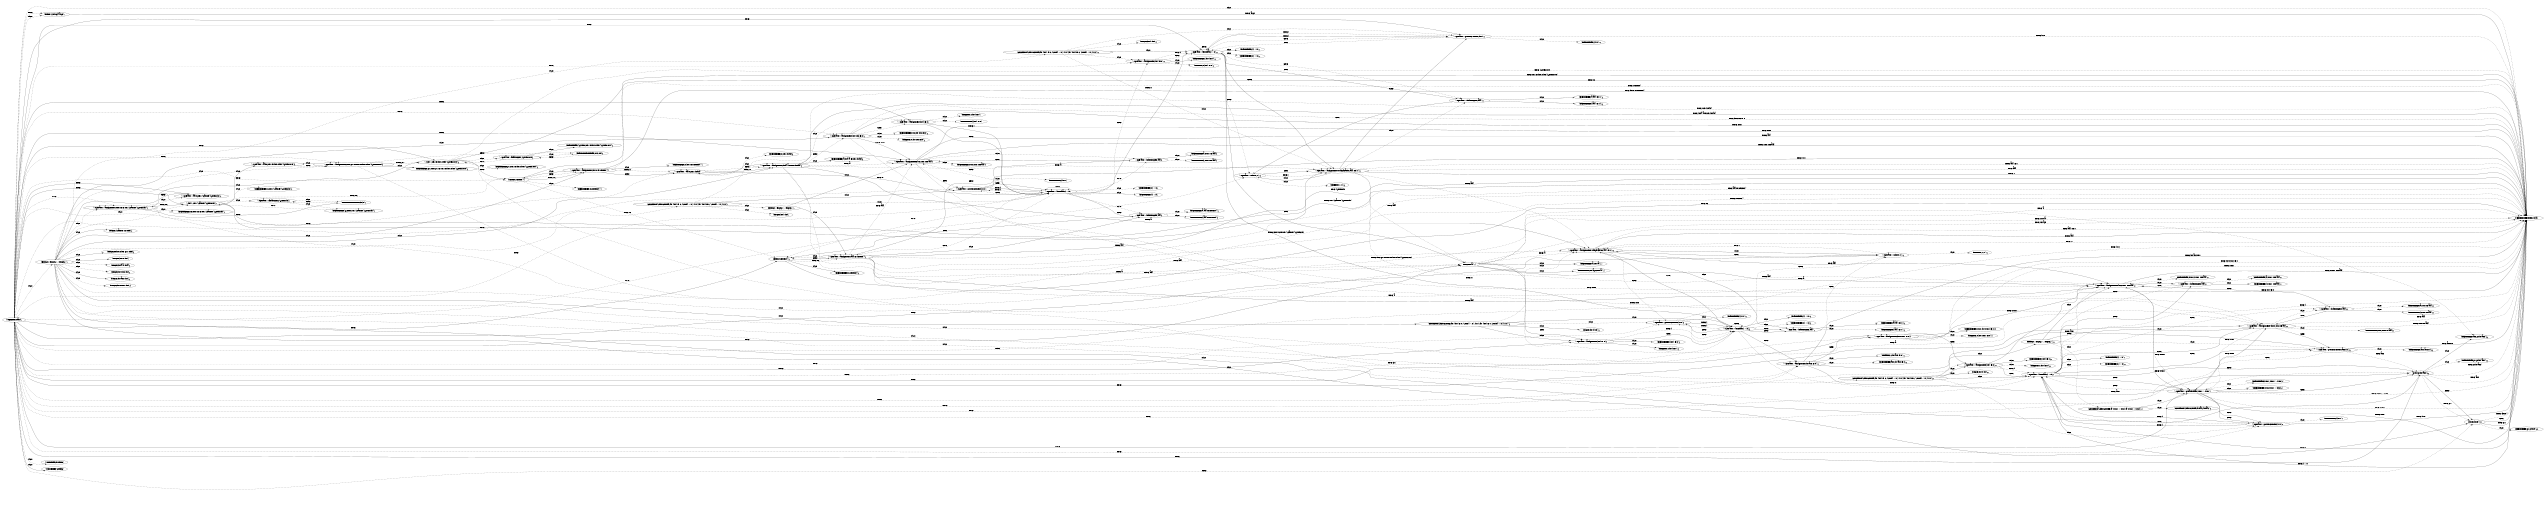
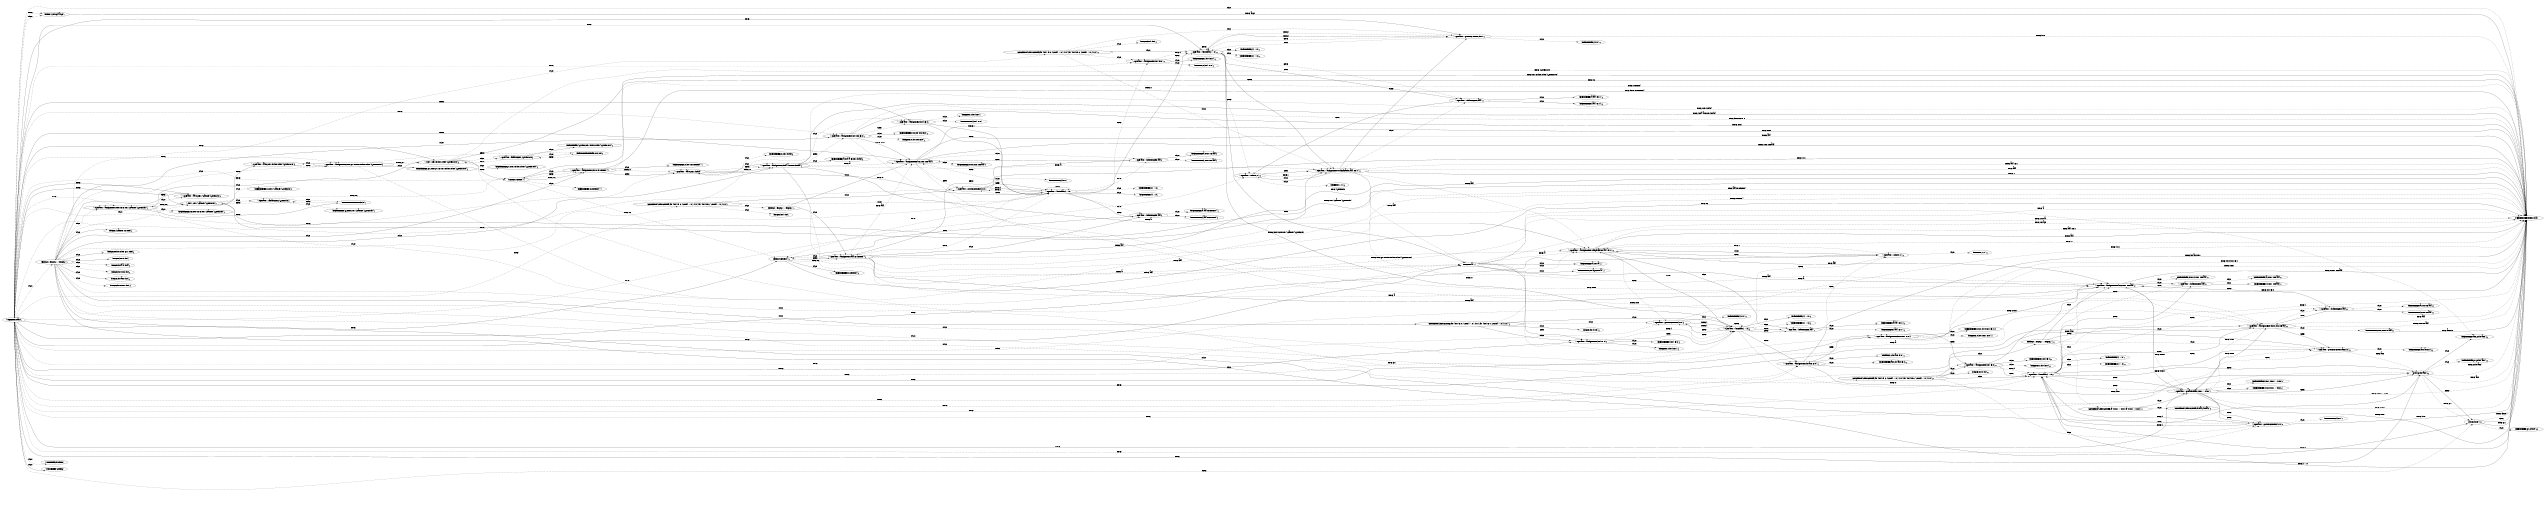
(238, 171) -> (238, 171)
(273, 208) -> (240, 204)
(2486, 342) -> (2507, 326)
